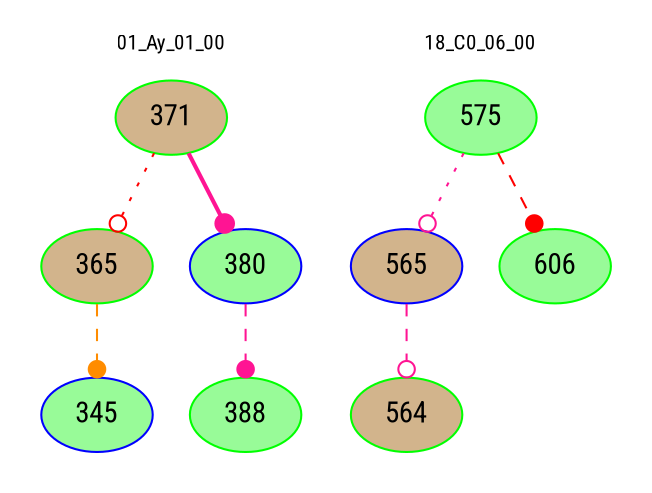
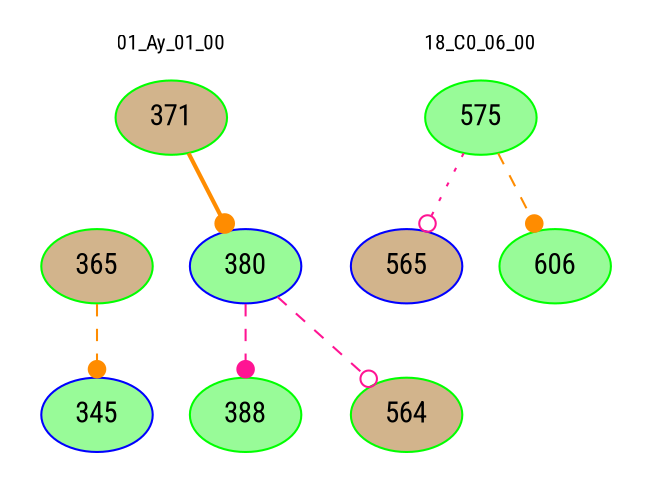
(138, 185) -> none
(205, 185) -> (205, 185)
(514, 185) -> (514, 185)
(407, 332) -> (305, 322)
